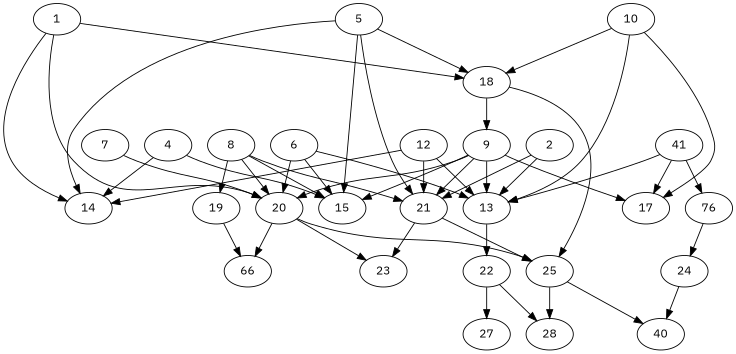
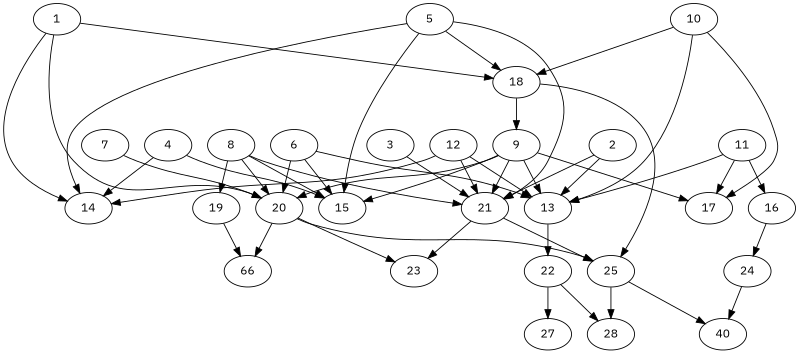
none -> (390, 145)
(679, 145) -> (742, 145)
(709, 208) -> (772, 208)
